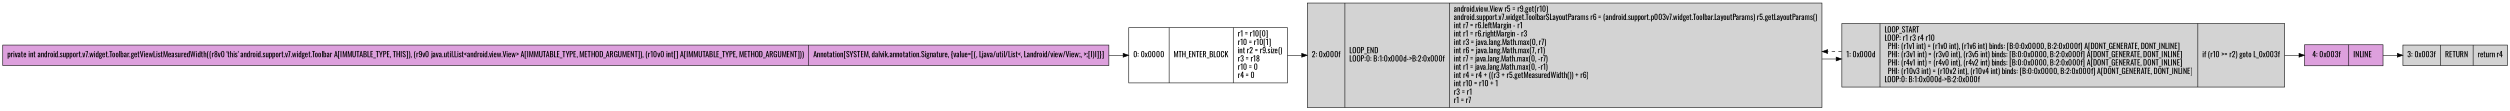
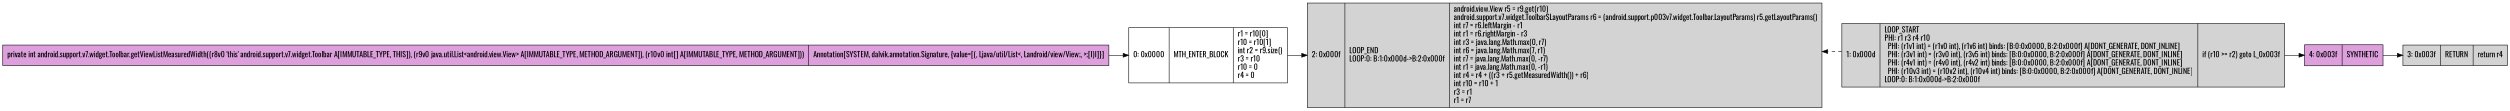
(1911, 38) -> (1908, 38)
(2363, 55) -> (2363, 55)
(1249, 59) -> (1249, 59)
(1829, 59) -> none
